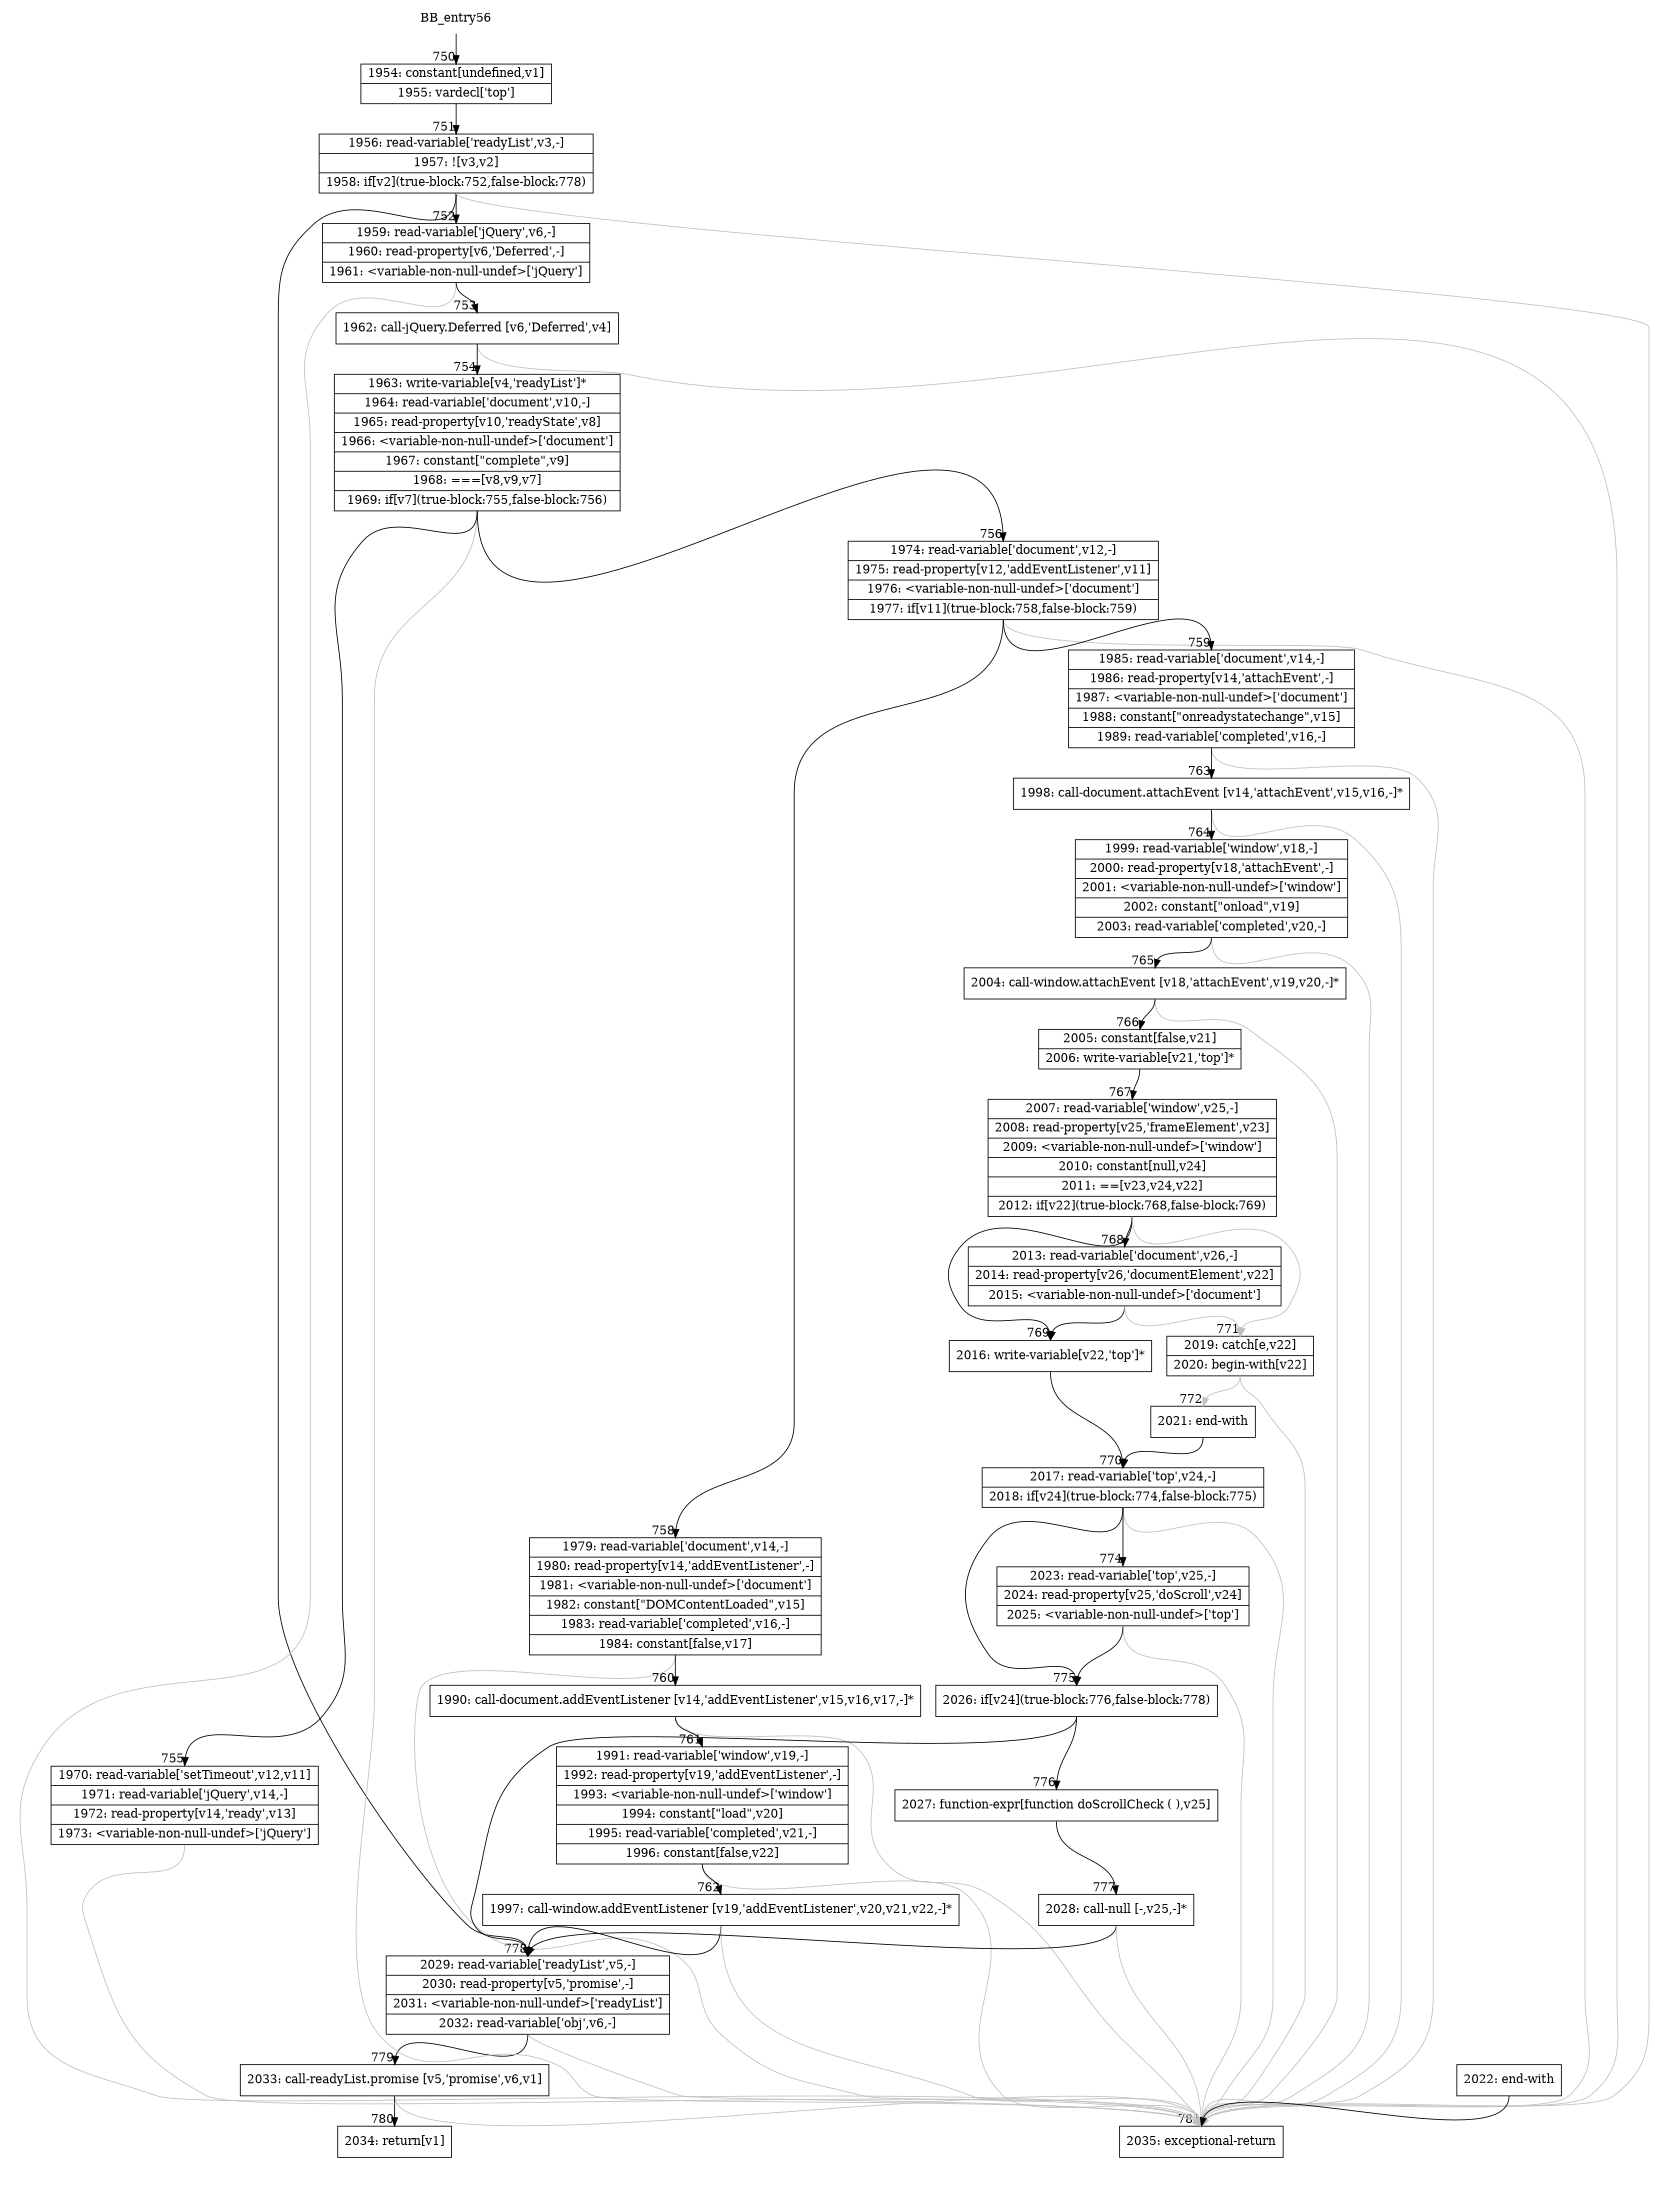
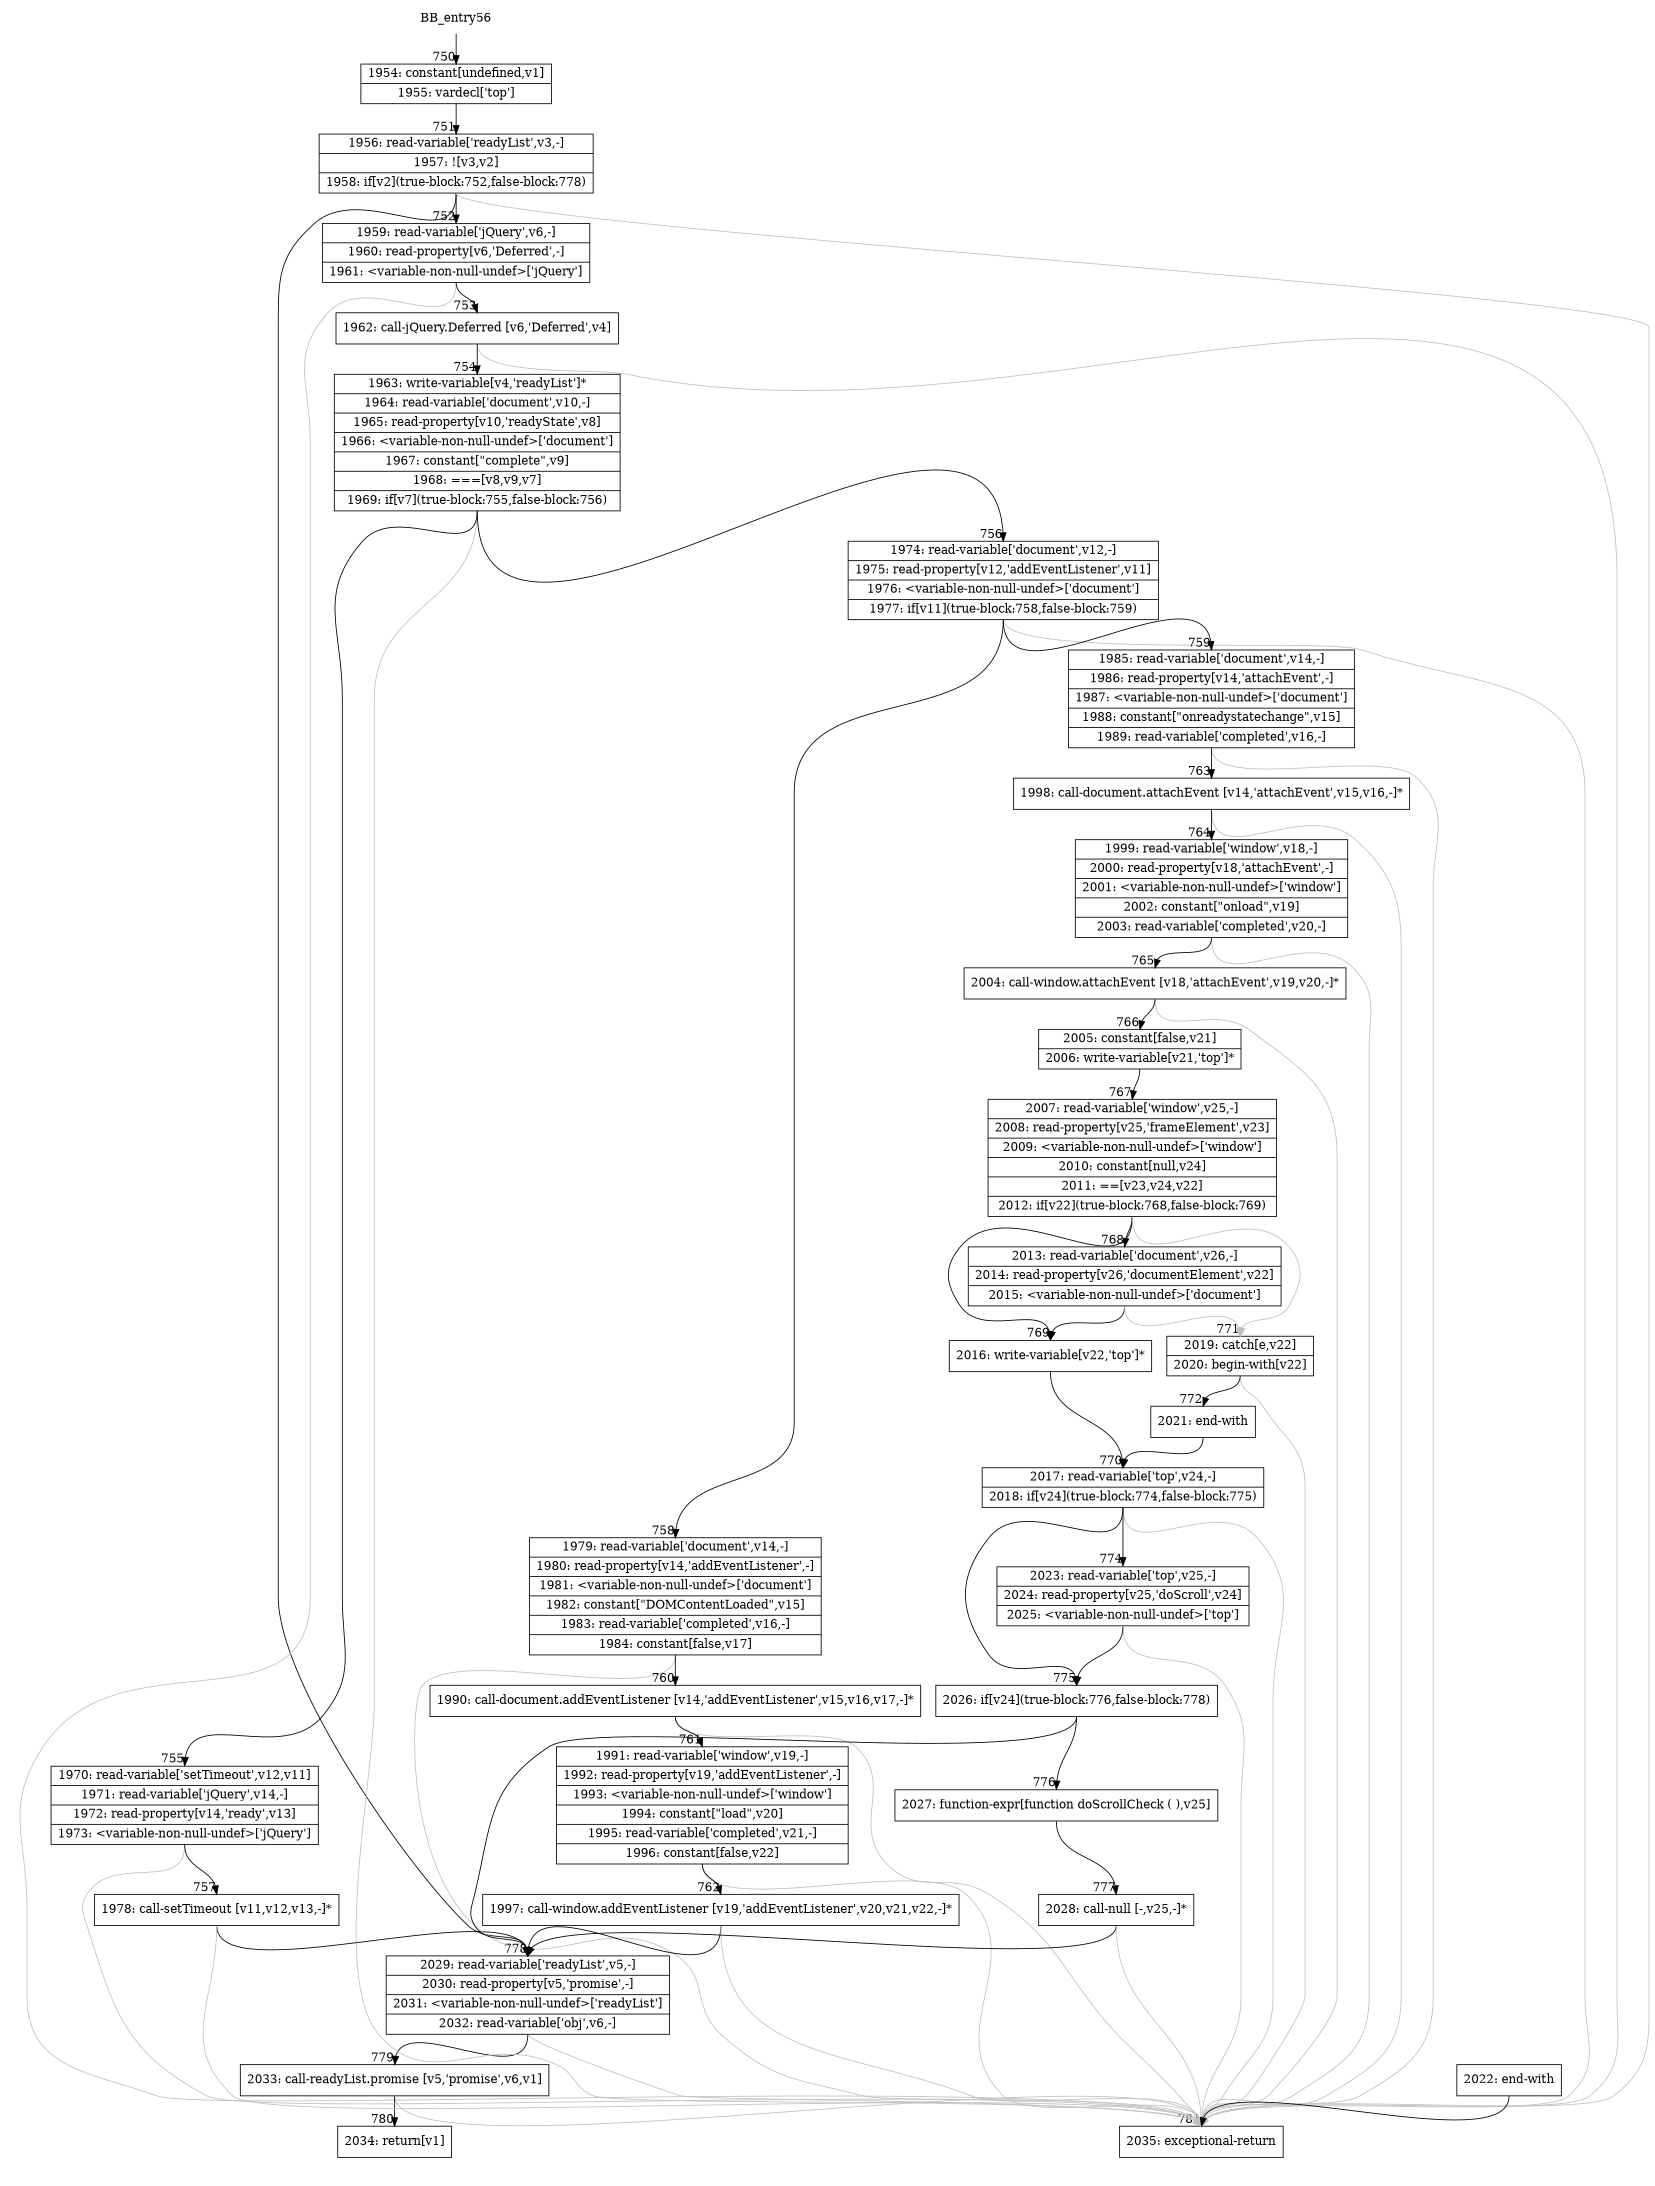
(1226, 1390) -> (1226, 1390)
none -> (217, 1910)
